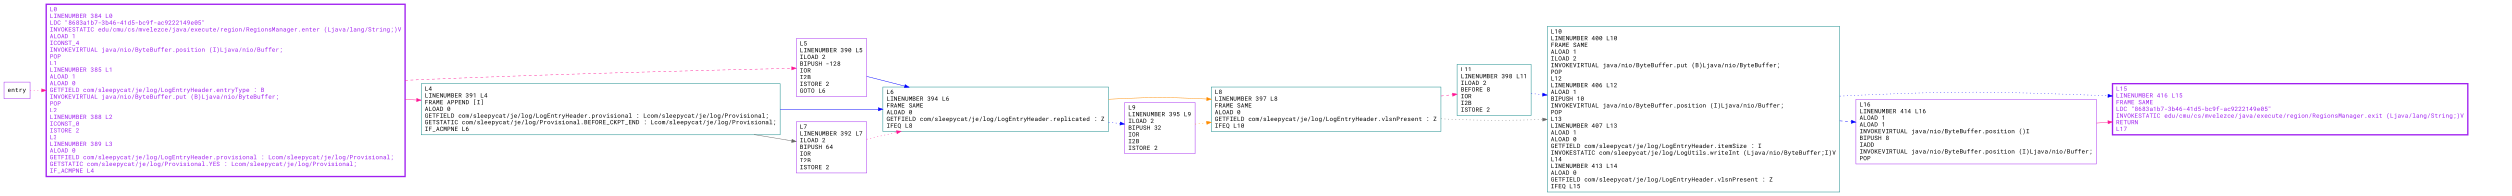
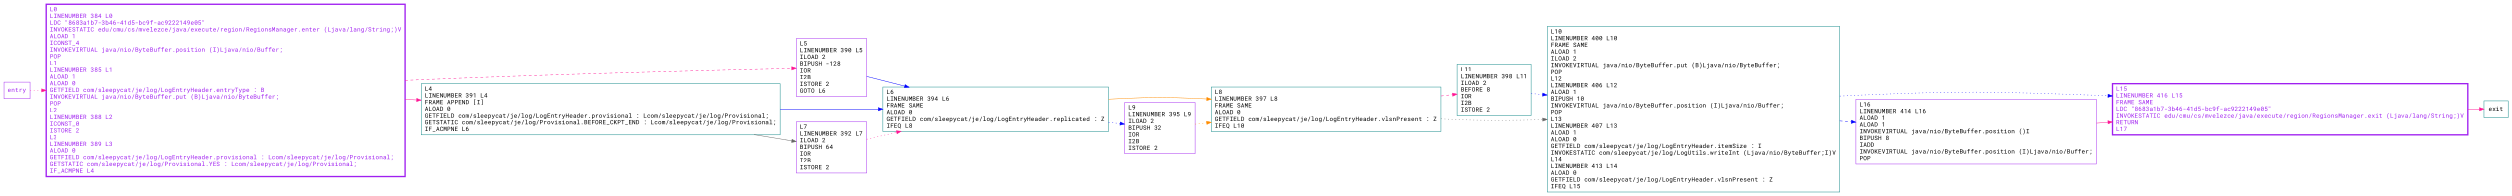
(17, 90) -> (17, 90)
none -> (2496, 109)
